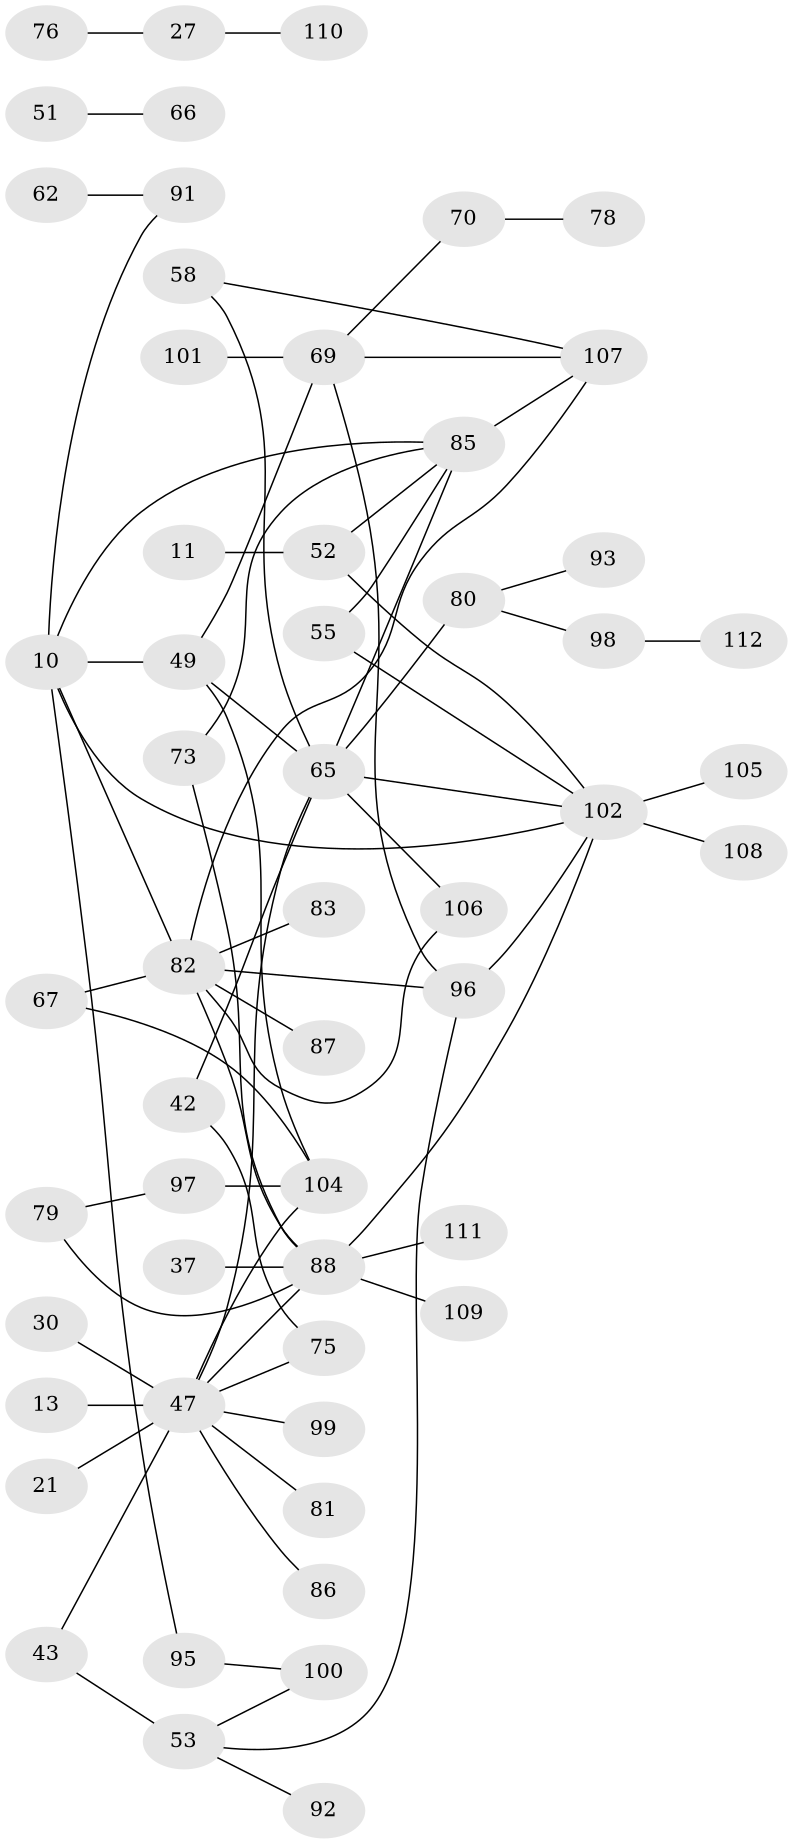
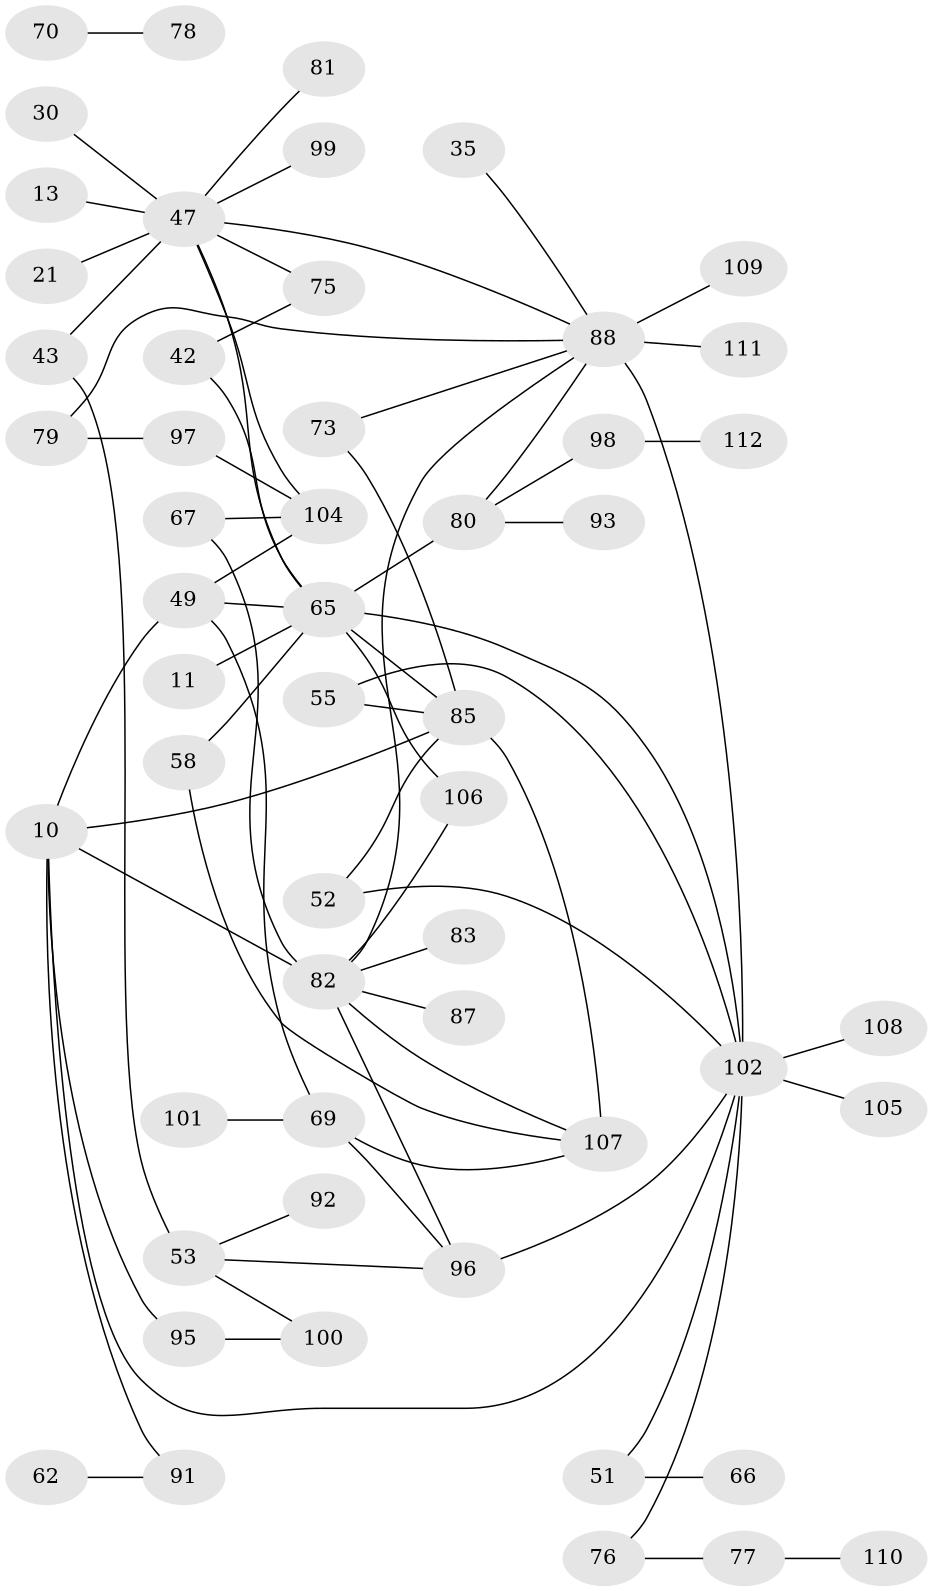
(184, 33) -> (744, 1558)
(394, 288) -> none
none -> (538, 433)
(254, 553) -> (245, 650)
(184, 1267) -> (464, 150)
none -> (703, 1282)
none -> (714, 1325)
(324, 1591) -> none
